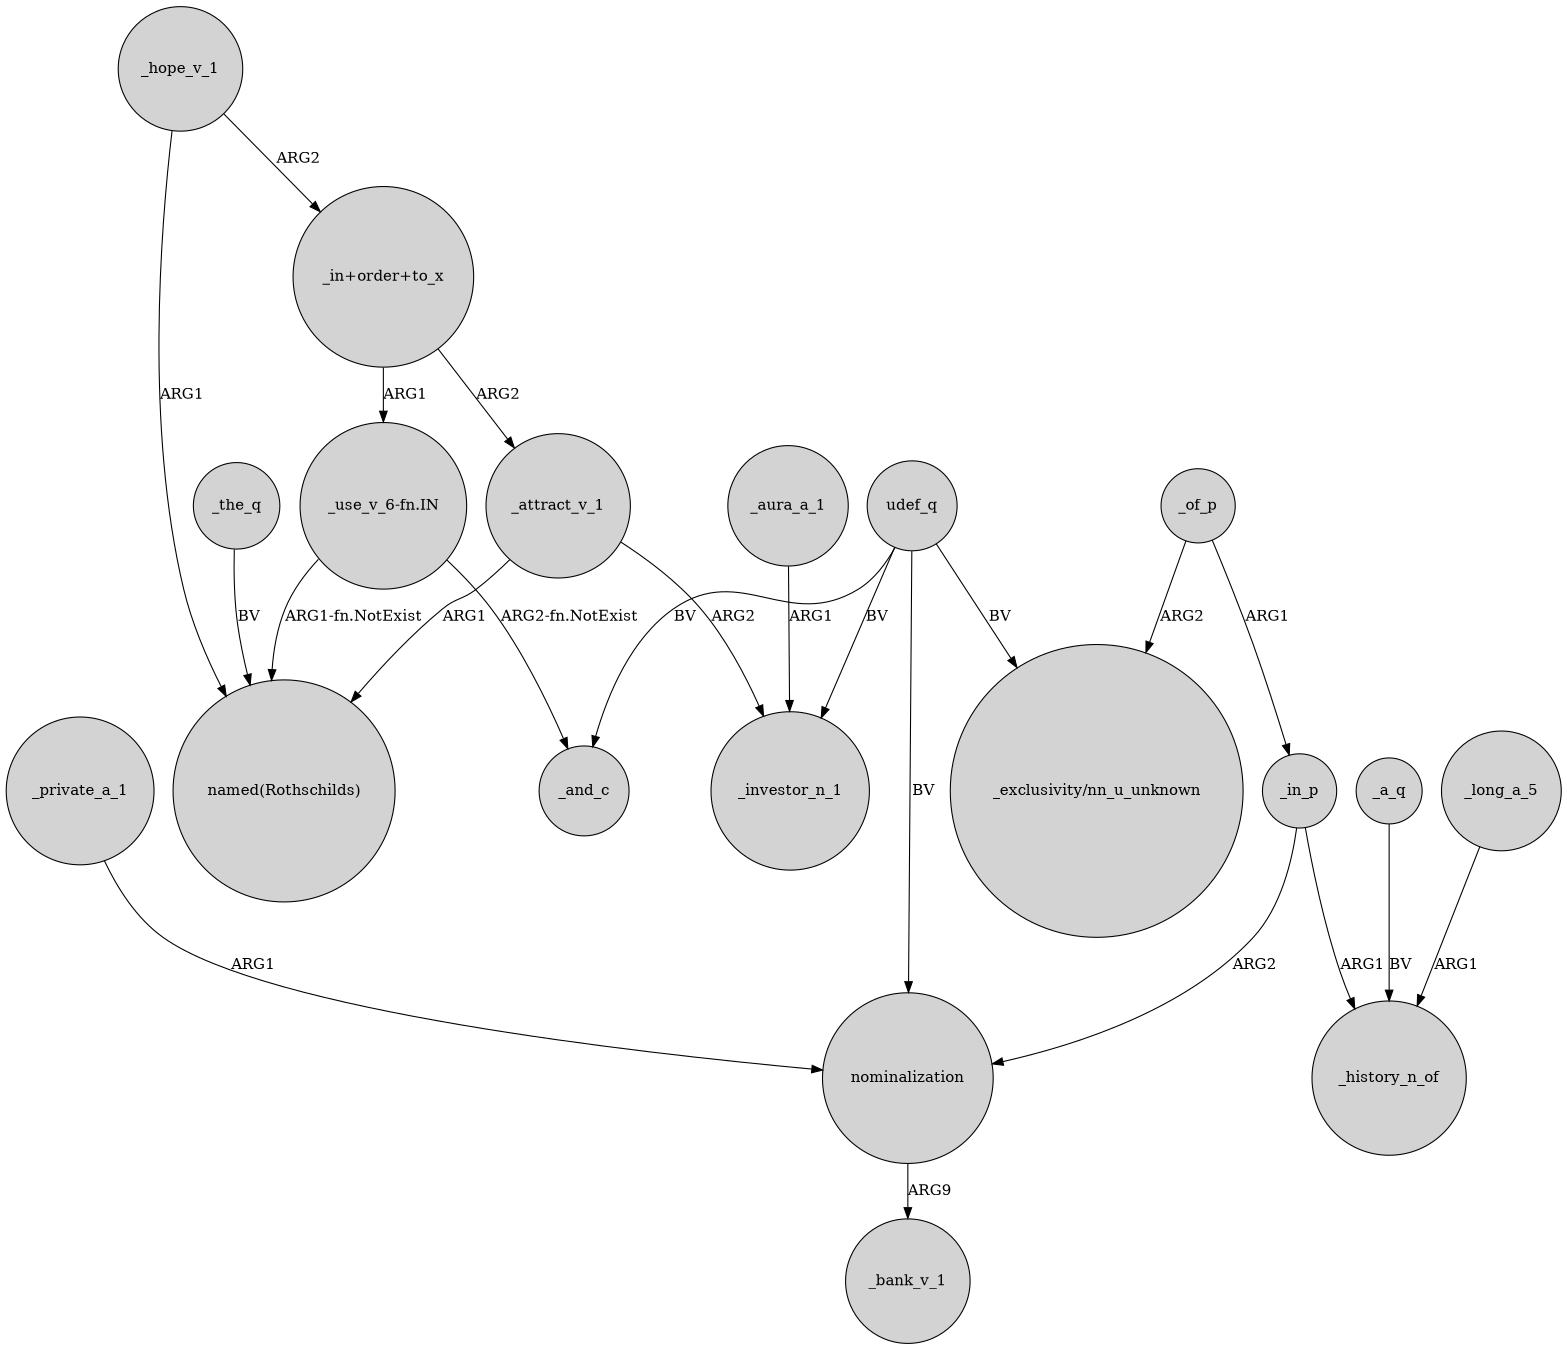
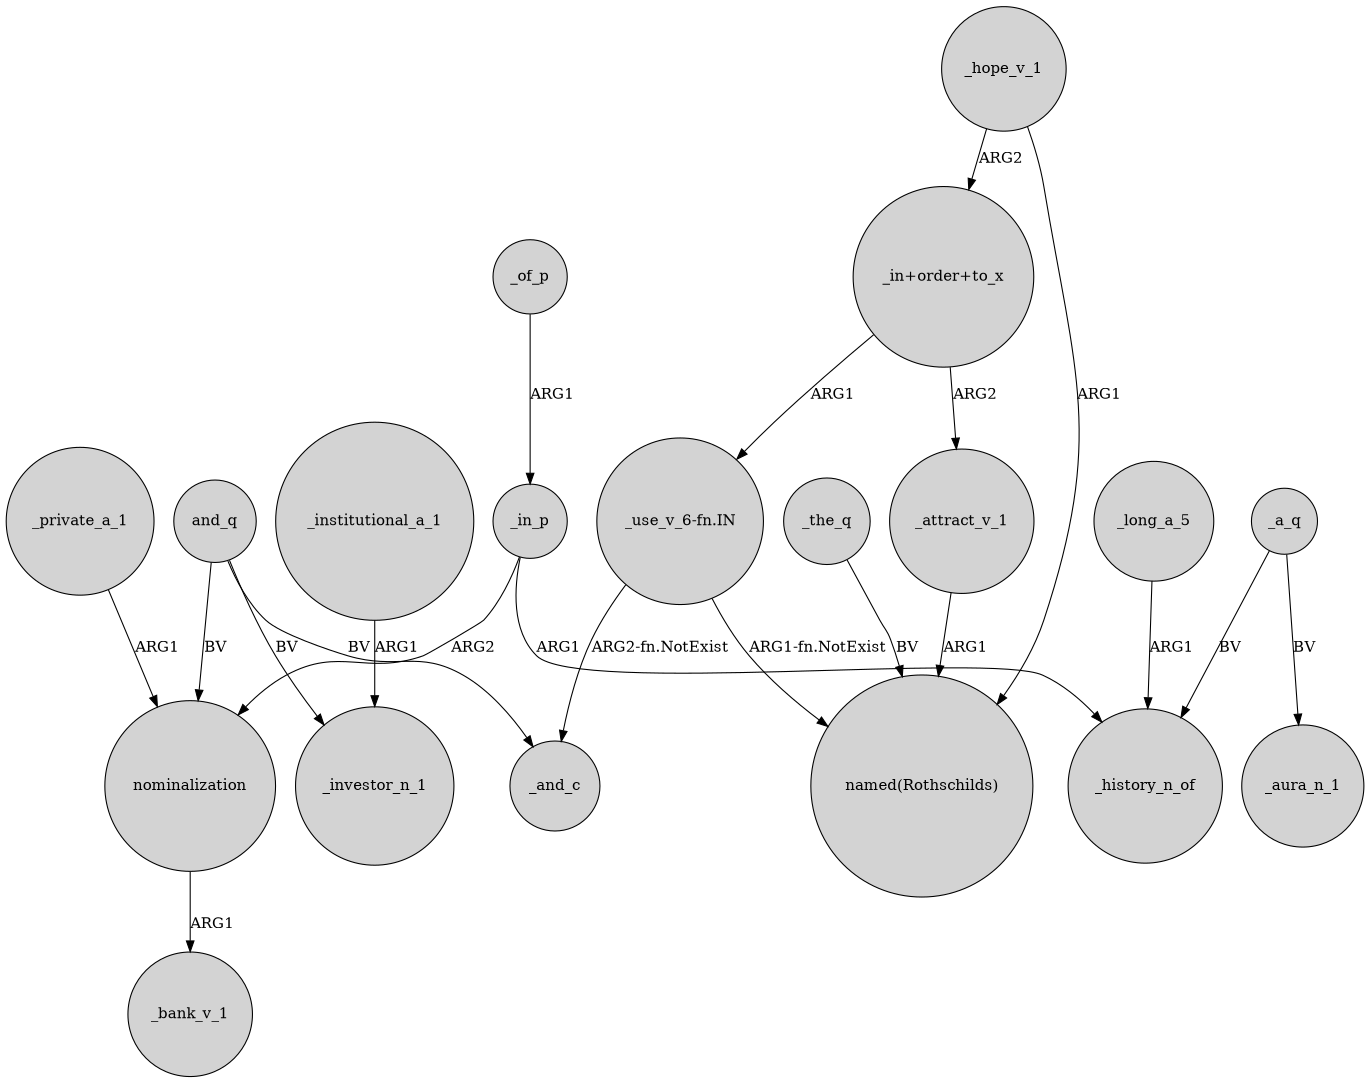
(788, 506) -> (375, 521)
(912, 506) -> (215, 521)
(704, 613) -> none
none -> (1303, 786)
(1097, 791) -> none
(930, 1191) -> (212, 924)
